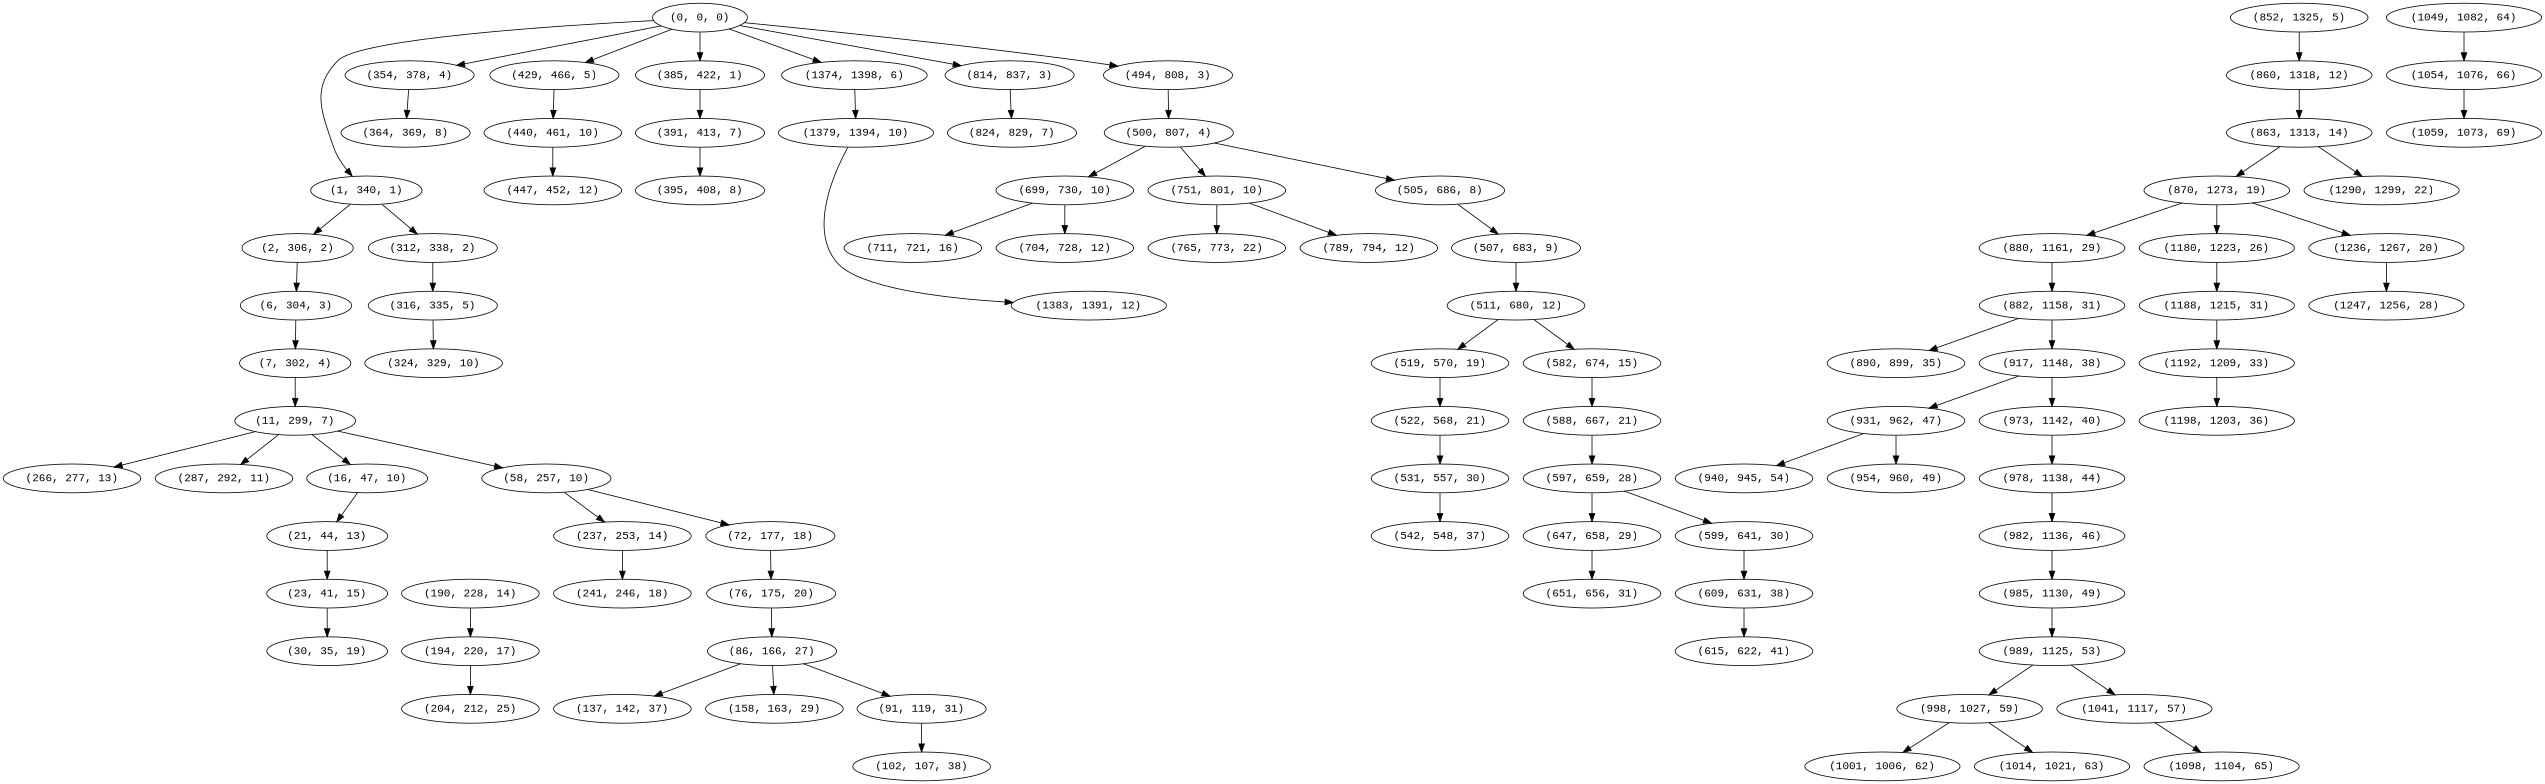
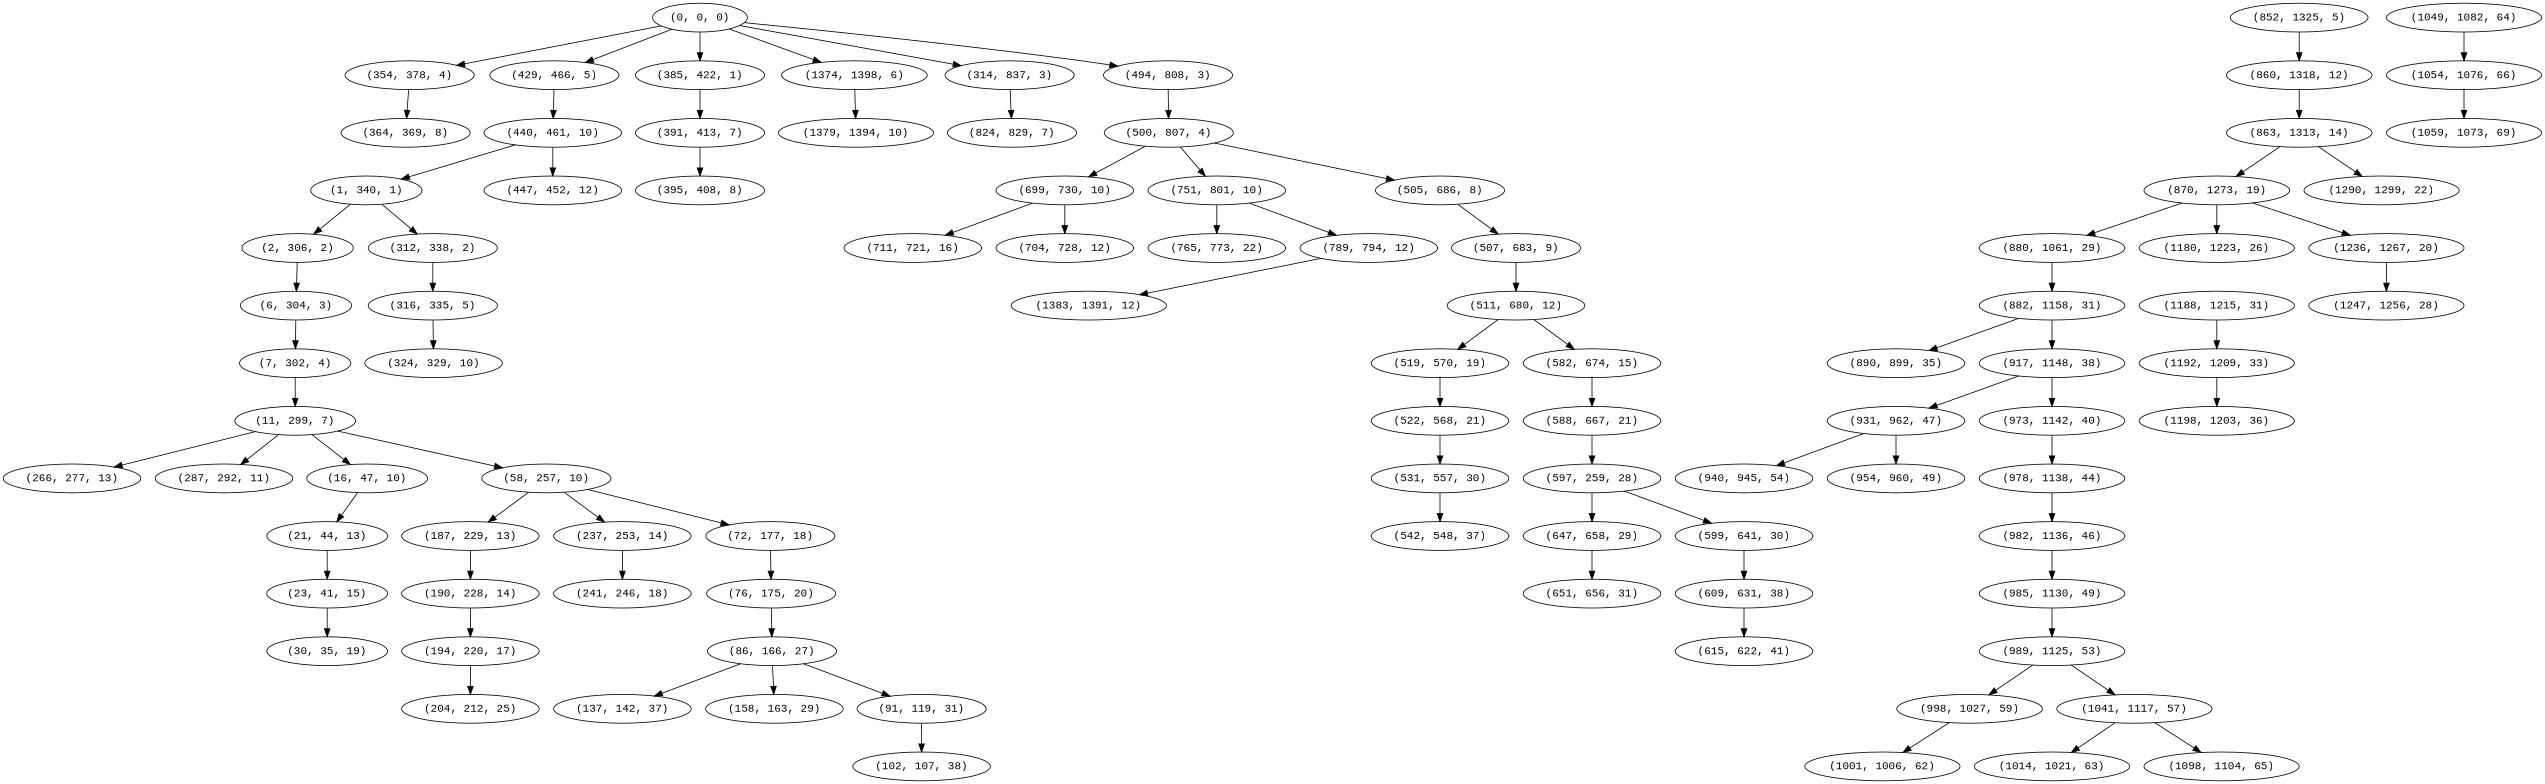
(435, 38) -> (462, 161)
(1010, 75) -> (1010, 75)
(2052, 248) -> (2052, 248)
(2217, 273) -> none
(859, 277) -> (1234, 276)
(1592, 478) -> (1592, 478)
none -> (470, 536)
(2007, 735) -> (2097, 735)
